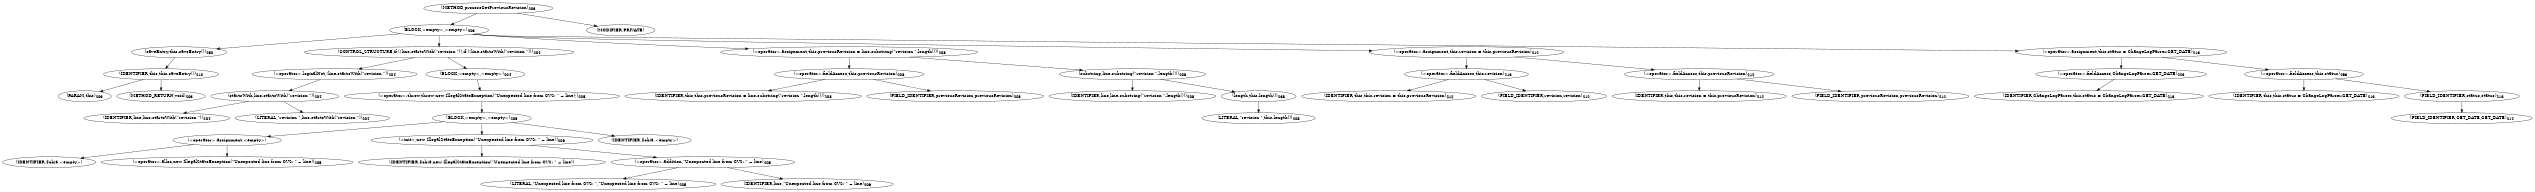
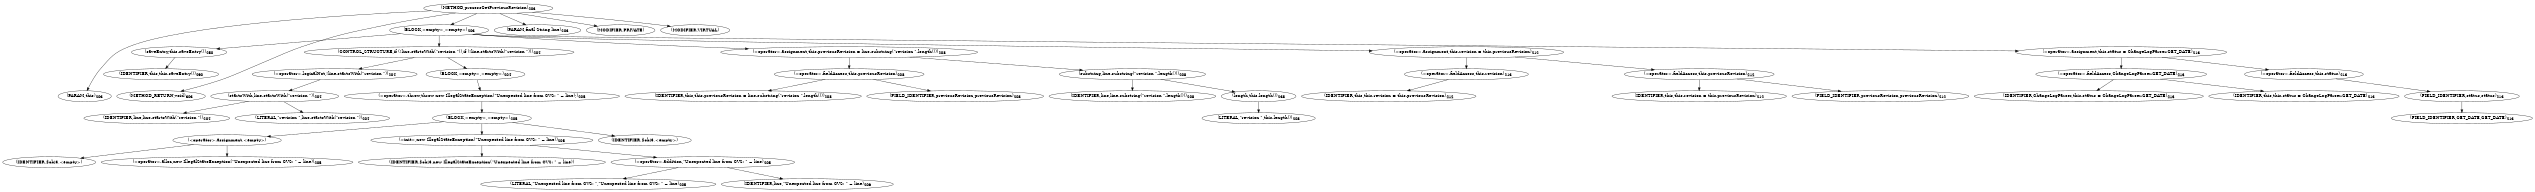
none -> (538, 30)
none -> (695, 30)
(199, 74) -> (199, 74)
(2181, 74) -> (2181, 74)
(2344, 74) -> (2344, 74)
(161, 84) -> (310, 44)
(2304, 84) -> (2211, 85)
(123, 85) -> (249, 24)
(189, 96) -> (189, 96)
(1544, 96) -> none
(2510, 118) -> (2510, 118)
